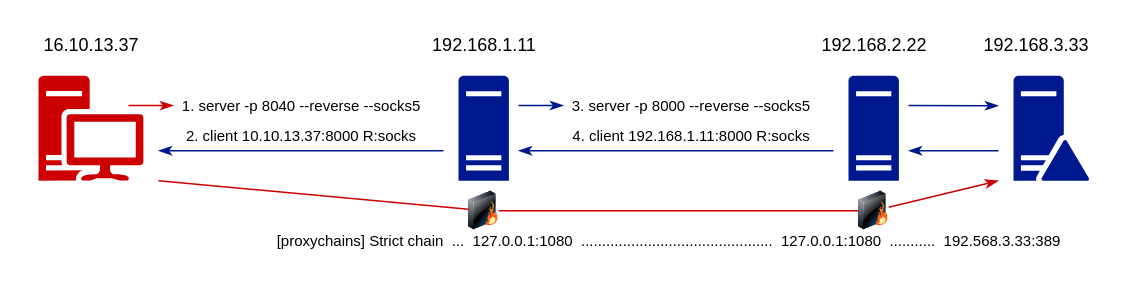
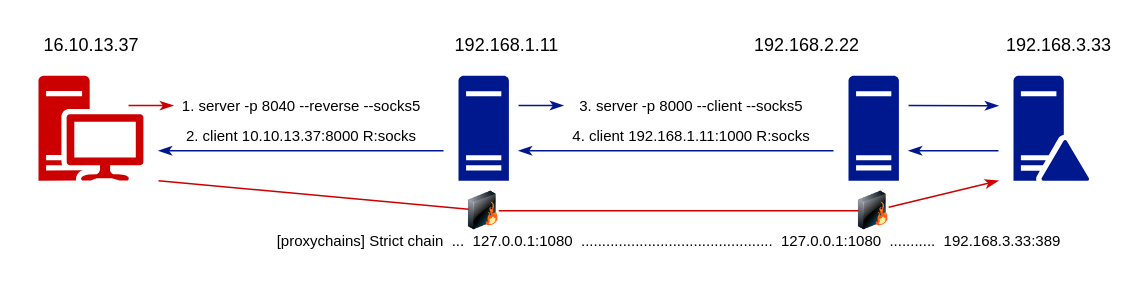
(483, 46) -> (506, 46)
(873, 46) -> (806, 46)
(1036, 46) -> (1058, 46)
(692, 106) -> (692, 106)
(692, 136) -> (692, 136)
(669, 241) -> (669, 241)
